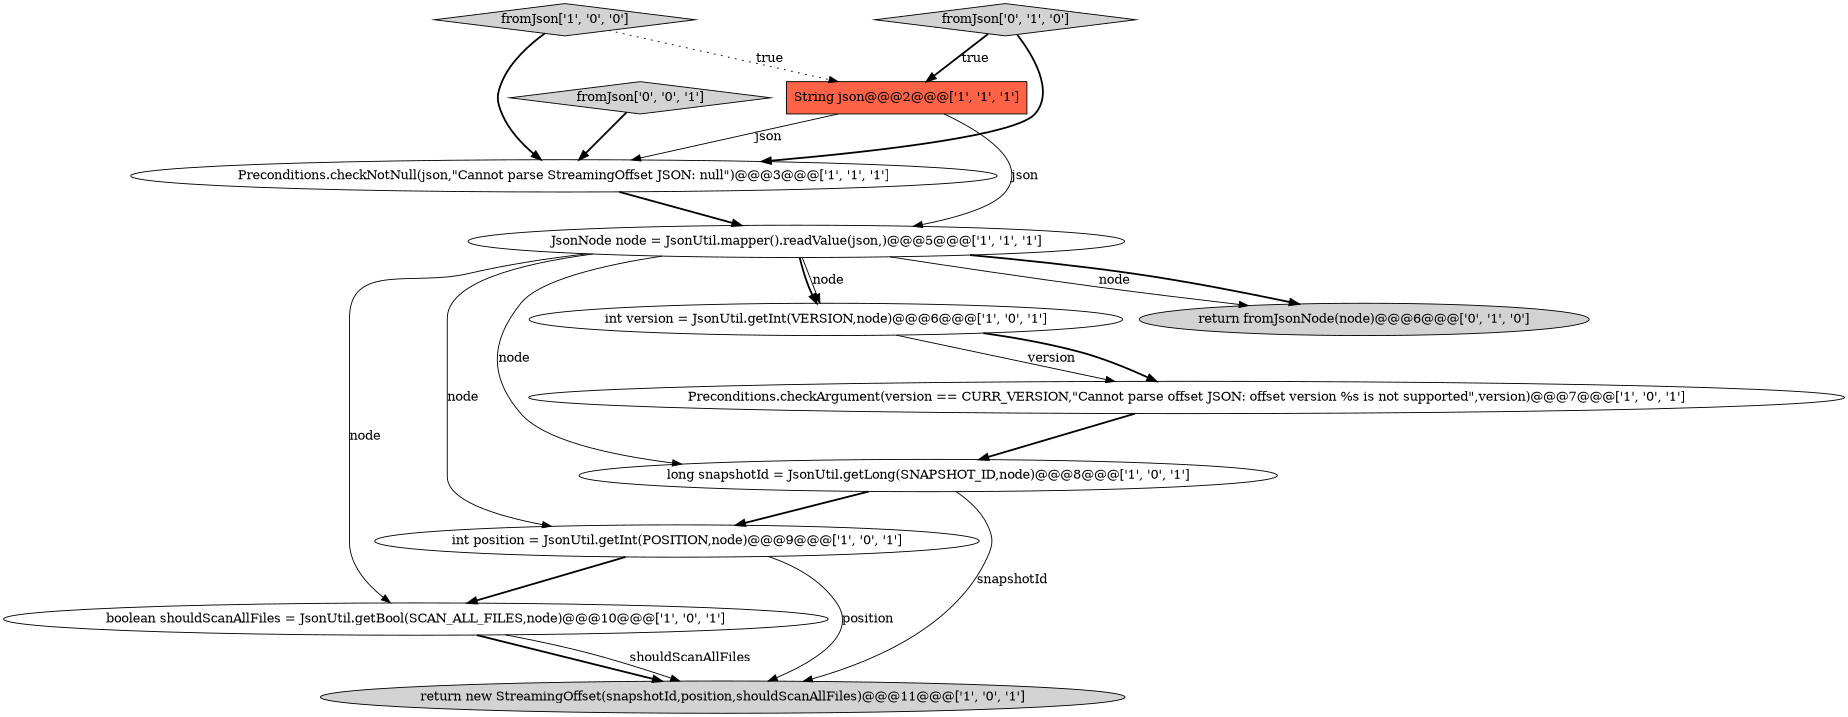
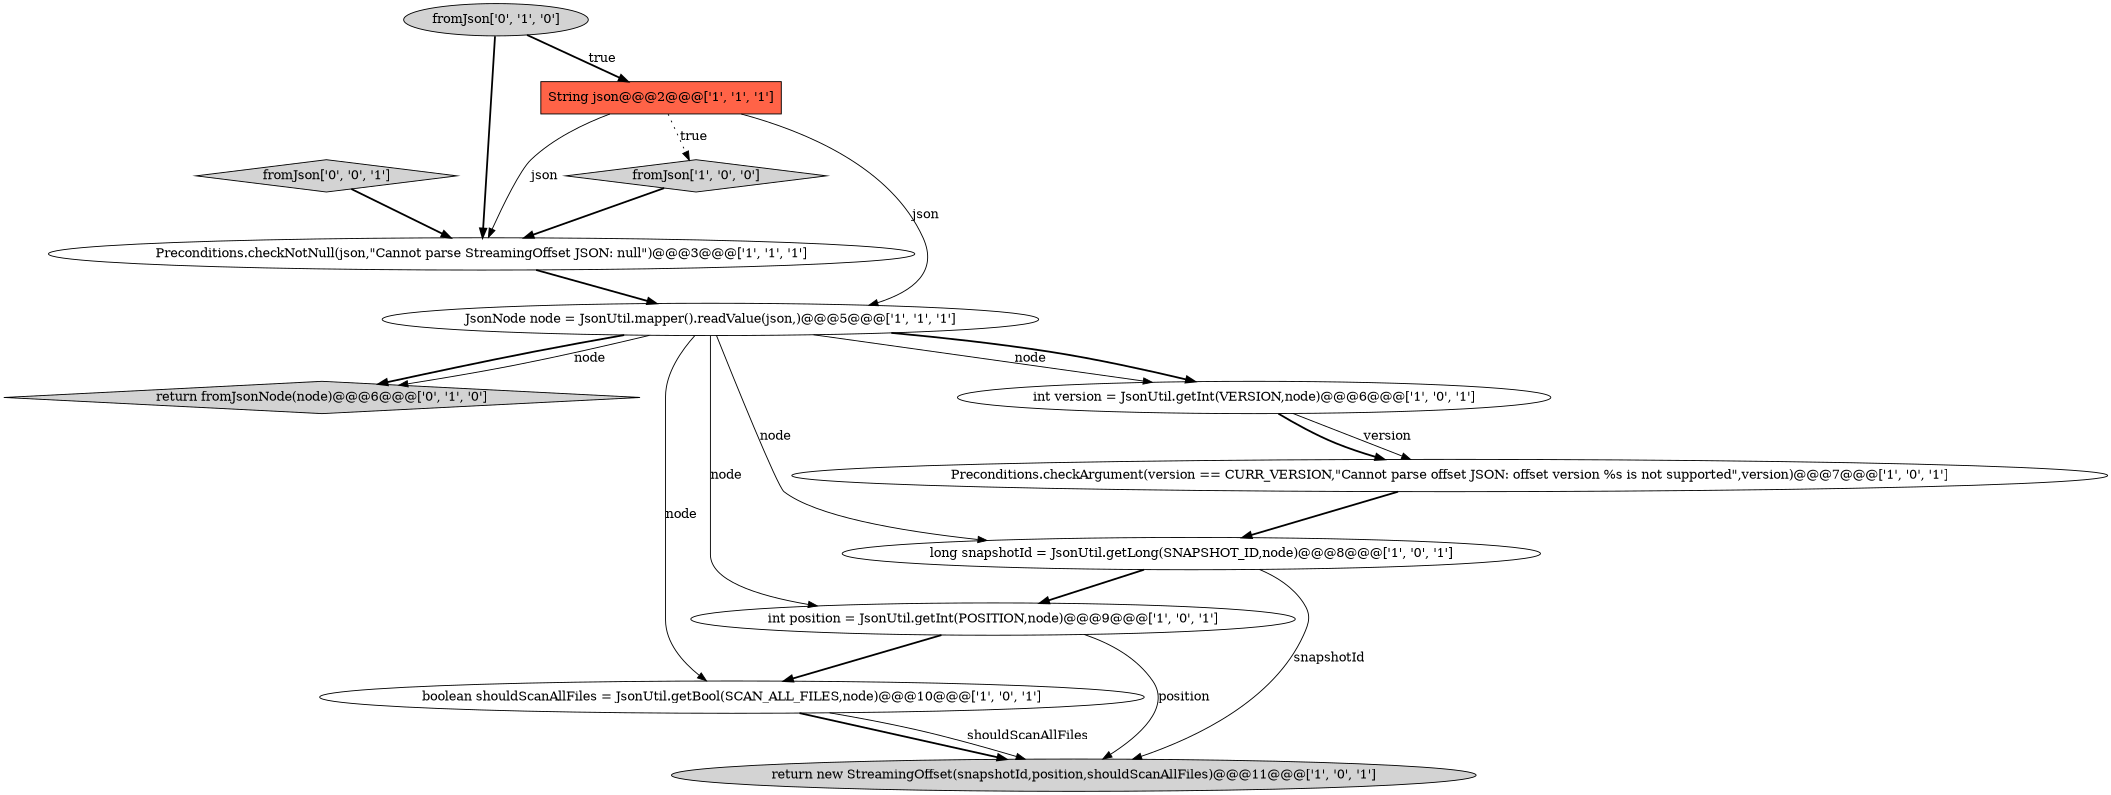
(1005, 20) -> (496, 20)
(719, 55) -> (677, 133)
(1364, 319) -> (322, 397)
